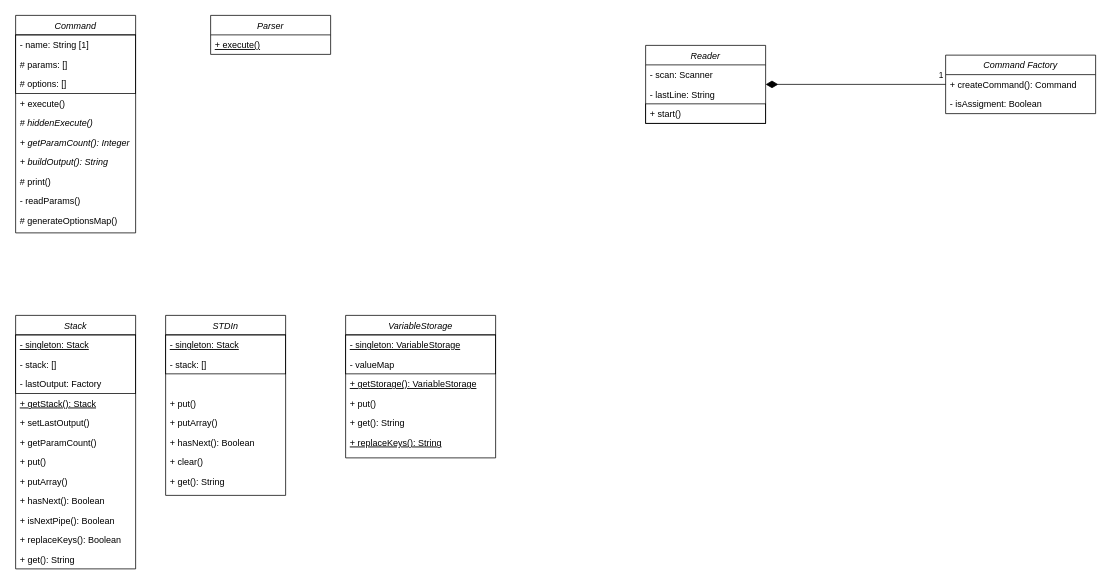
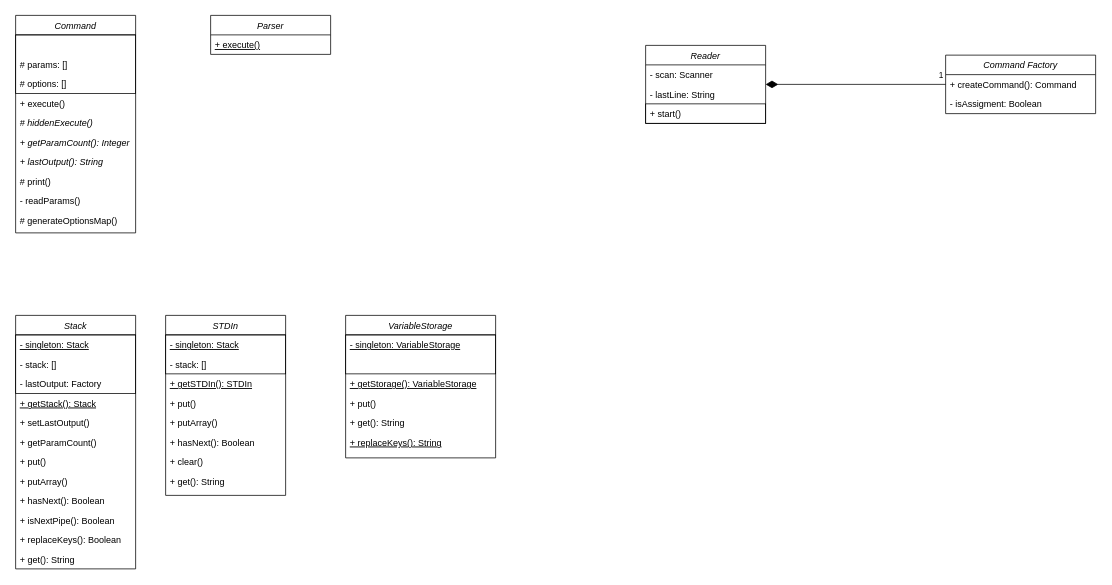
(75, 45) -> none
(70, 162) -> (69, 162)
(405, 364) -> none
none -> (225, 384)
